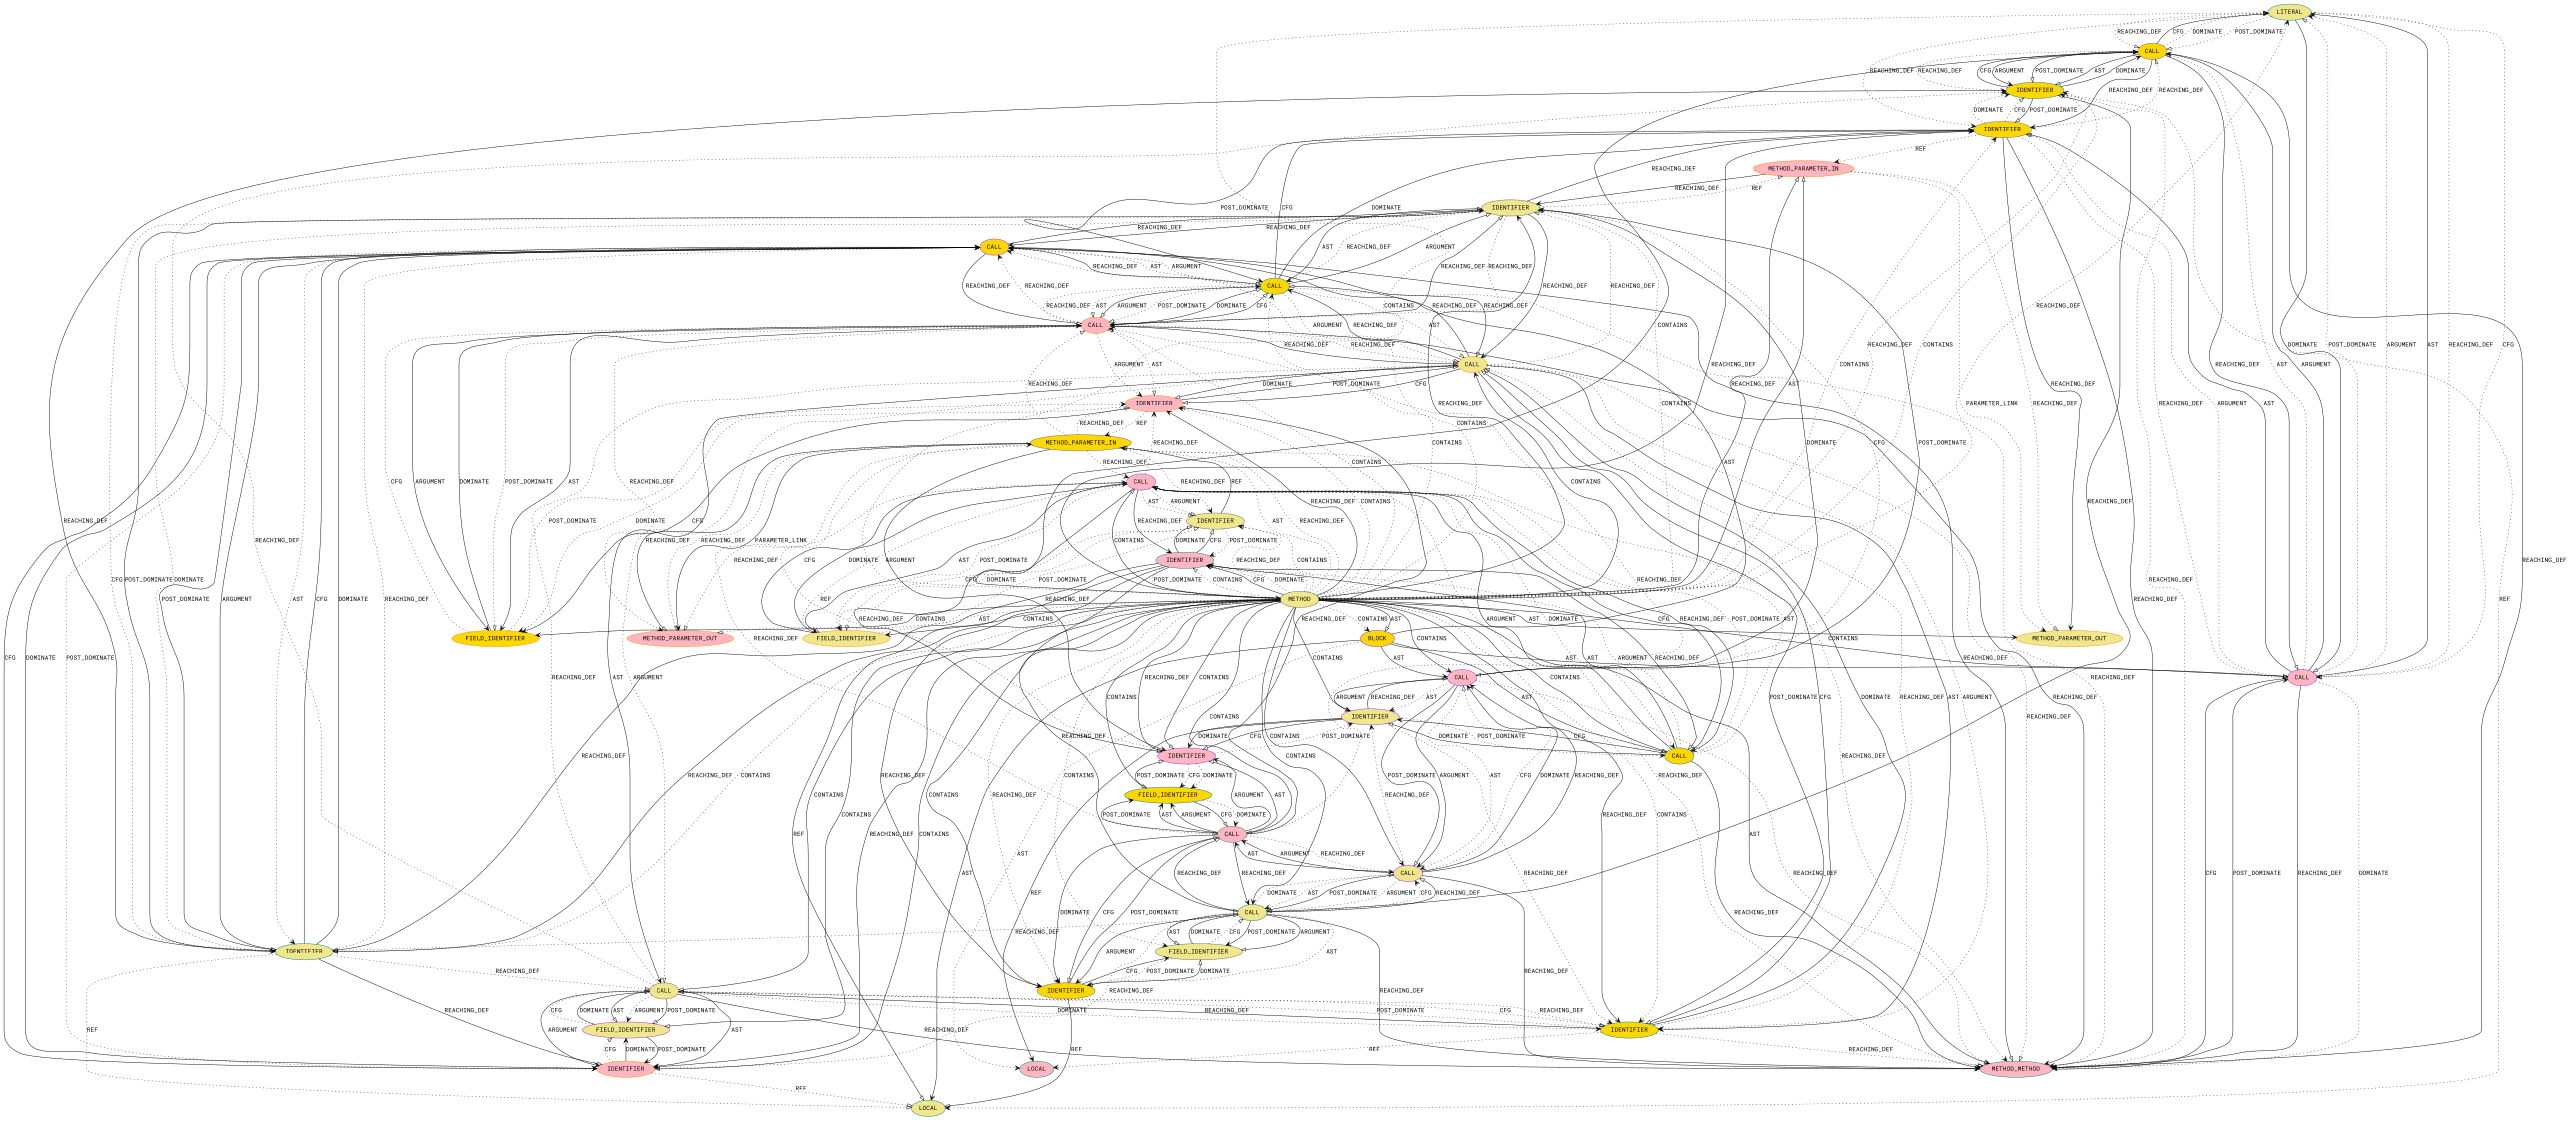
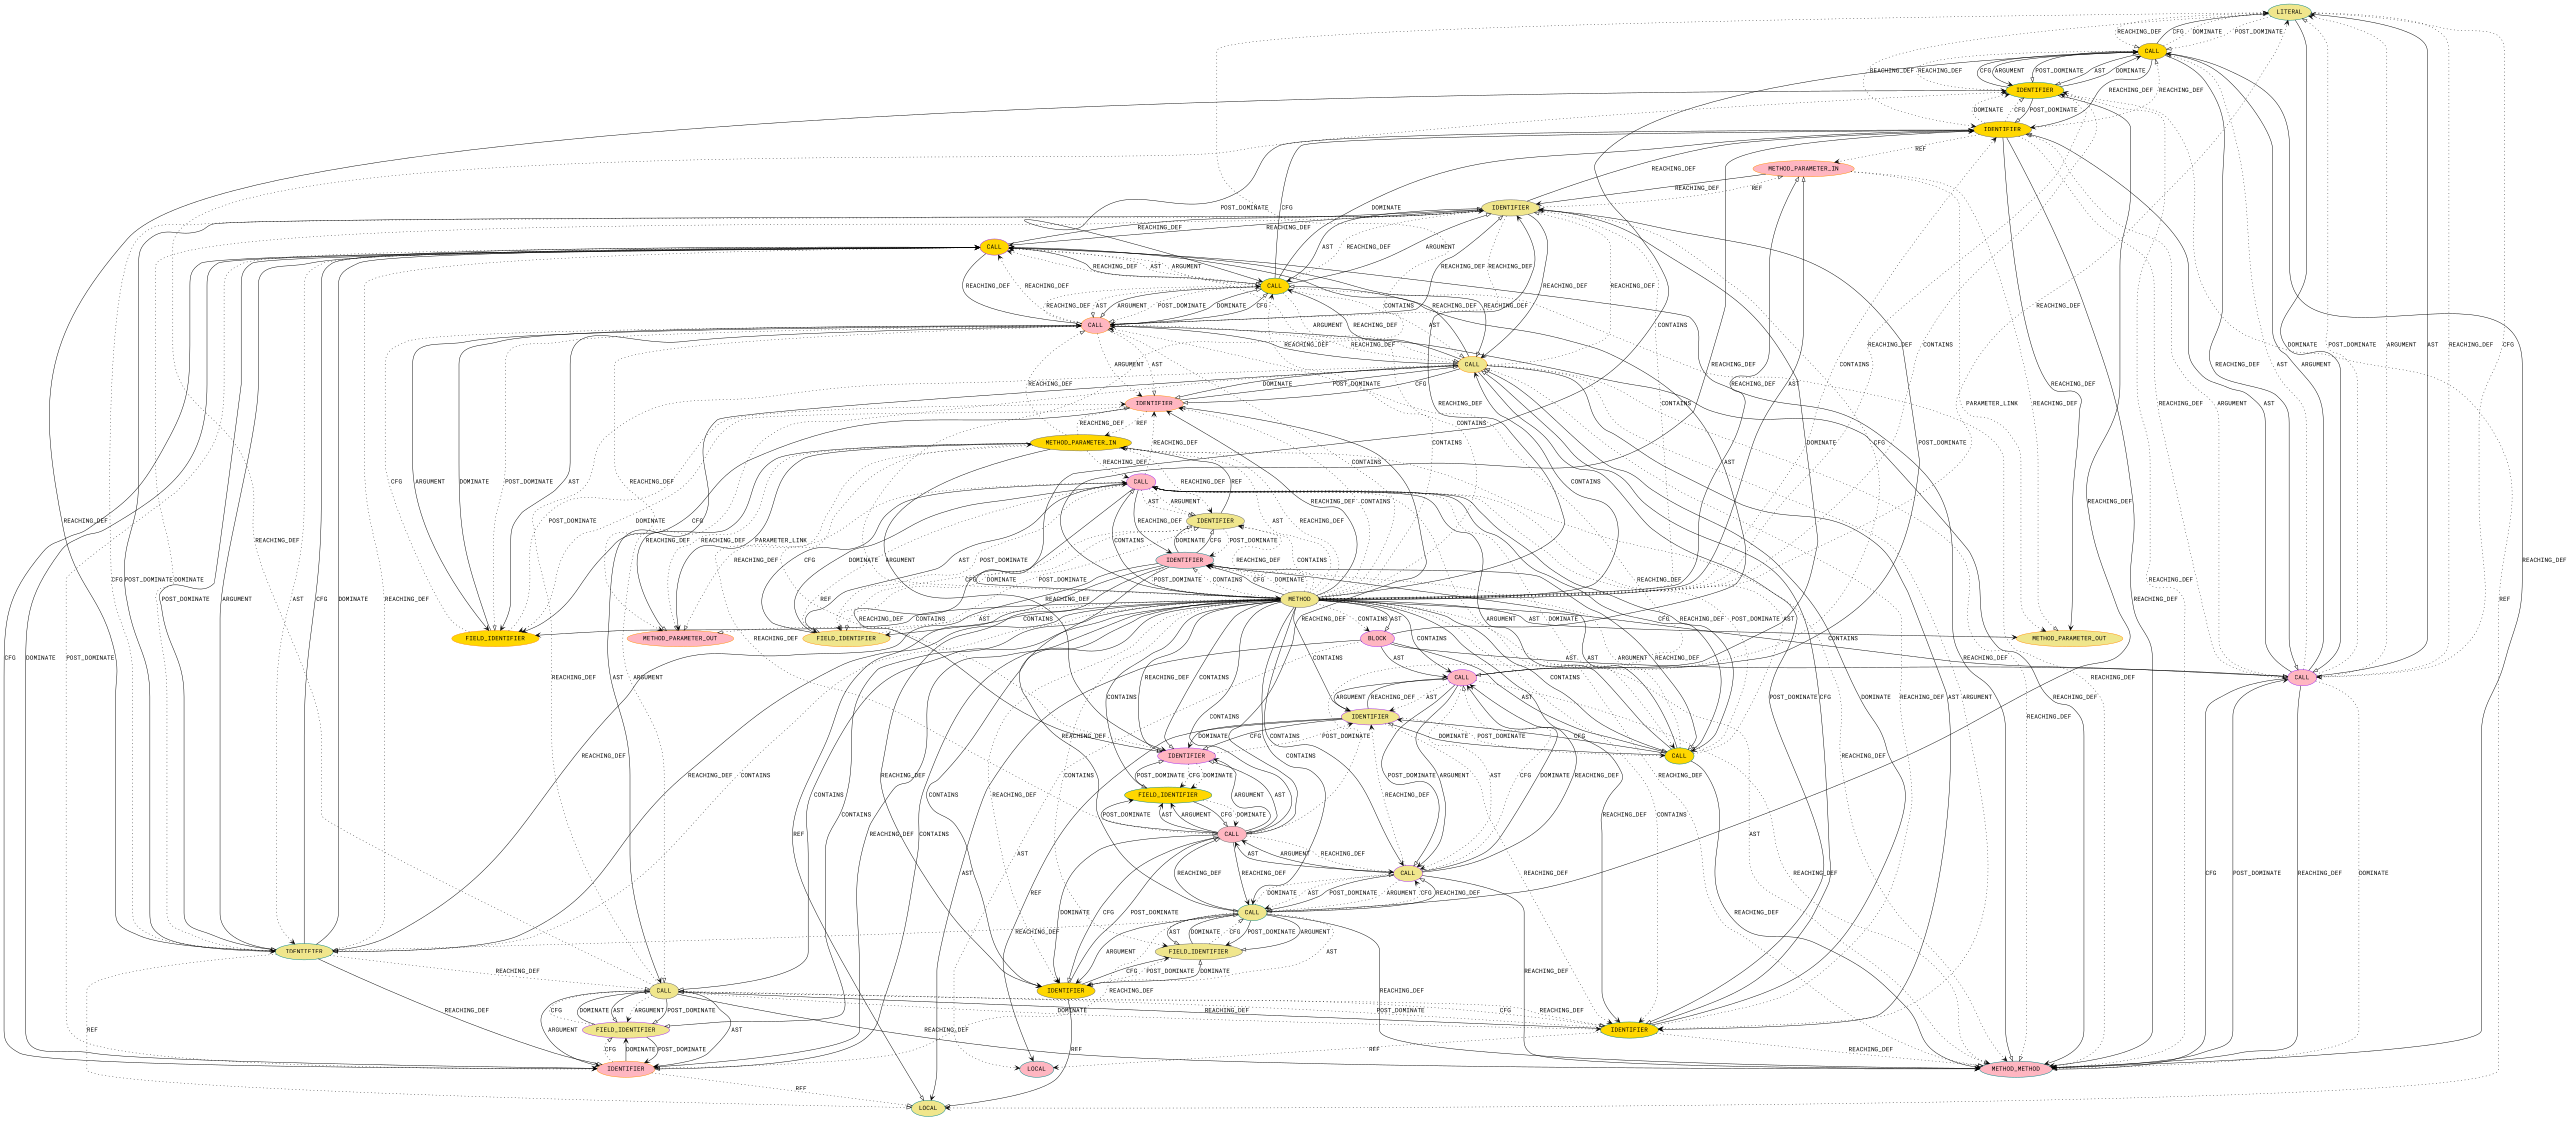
(1377, 639) -> (1377, 639)
(1749, 751) -> (1749, 751)
